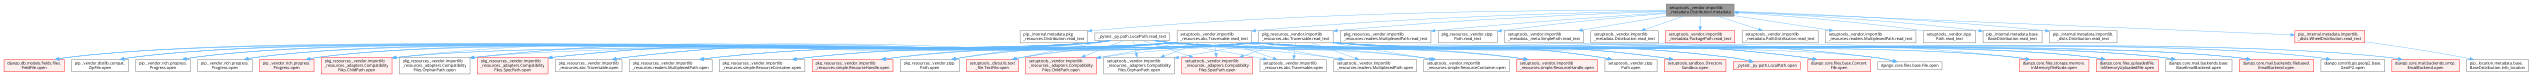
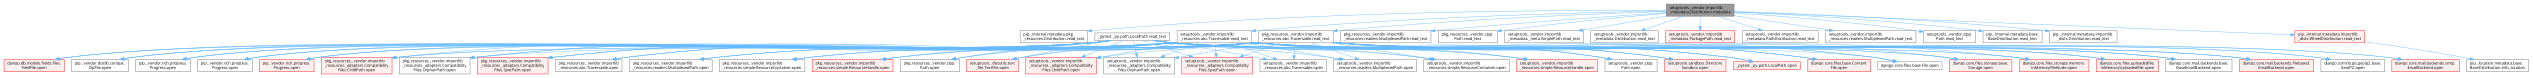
(1831, 20) -> (1827, 20)
none -> (1981, 66)
